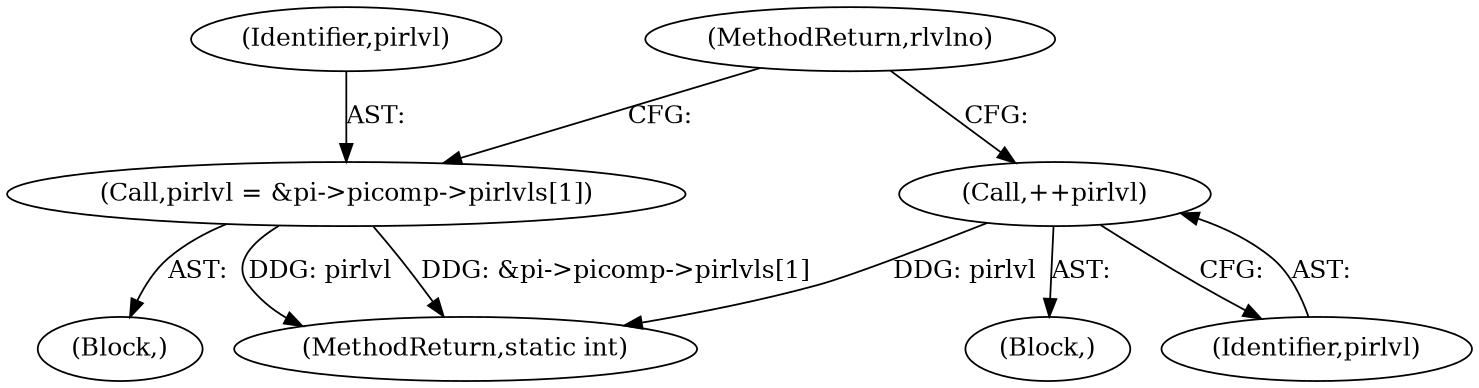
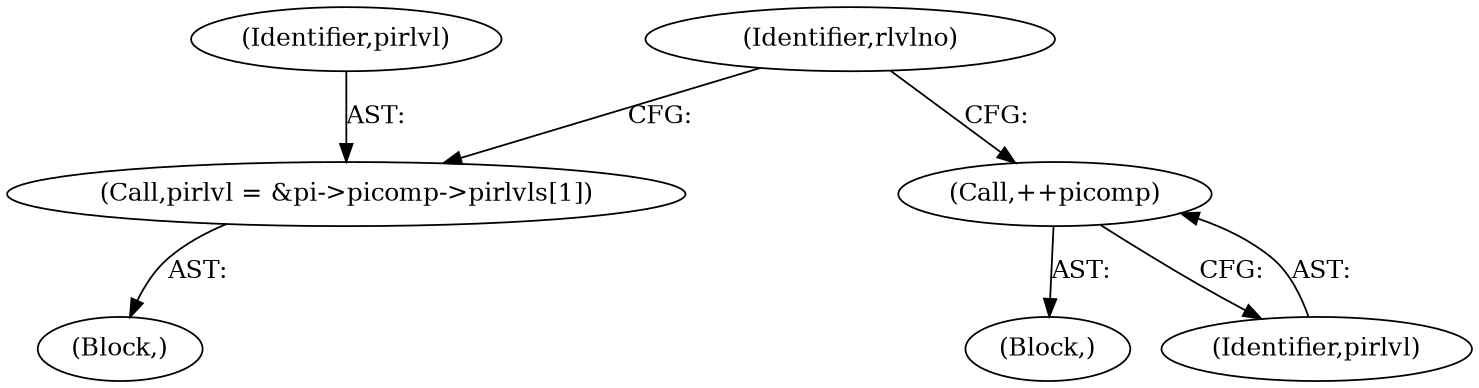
(850, 39) -> (850, 39)
(1055, 194) -> (1055, 194)
(466, 349) -> none
